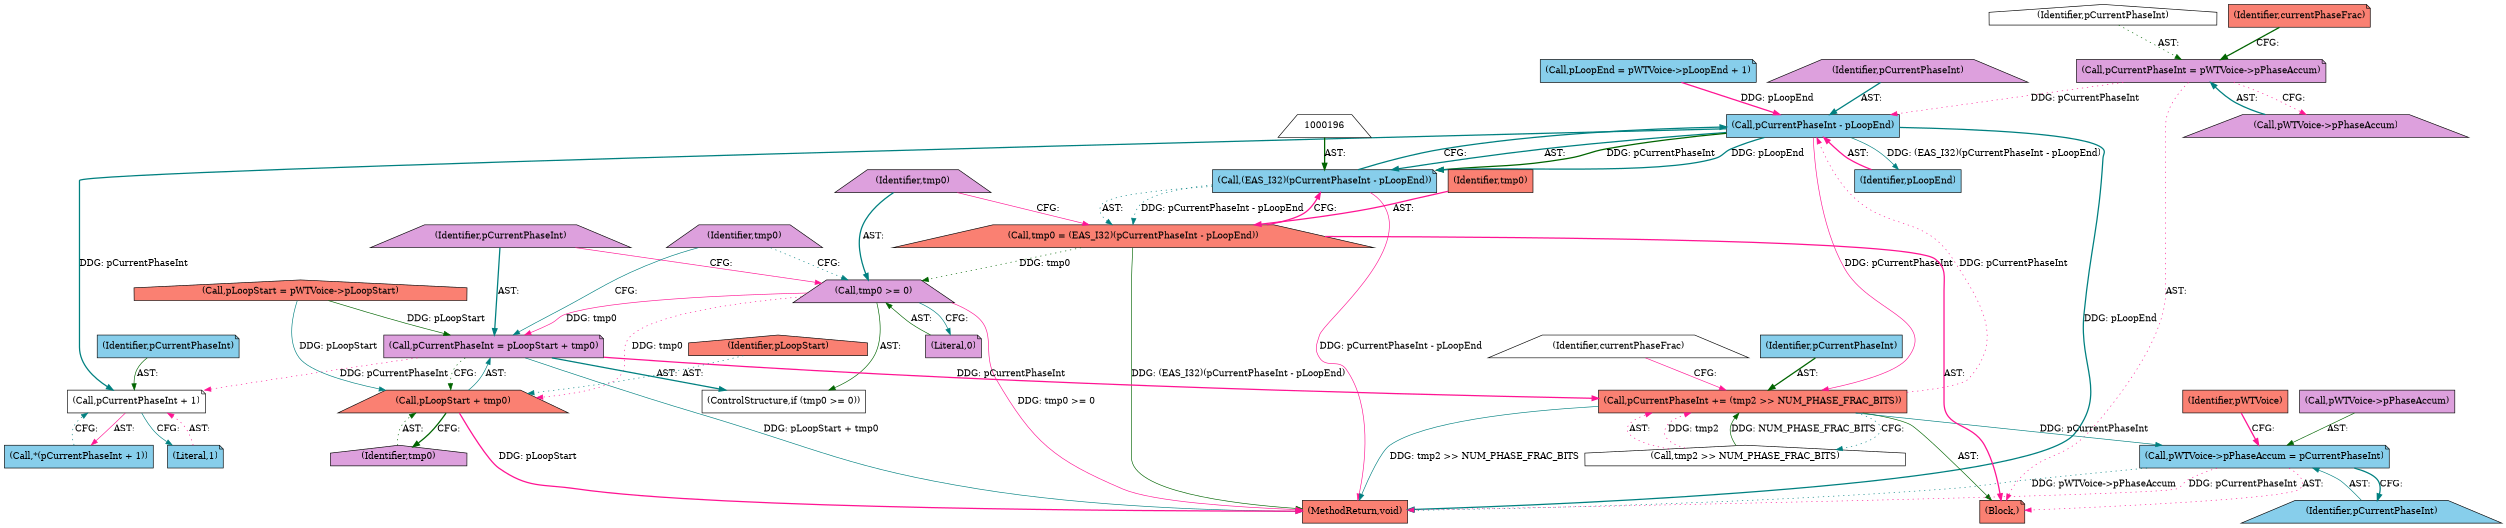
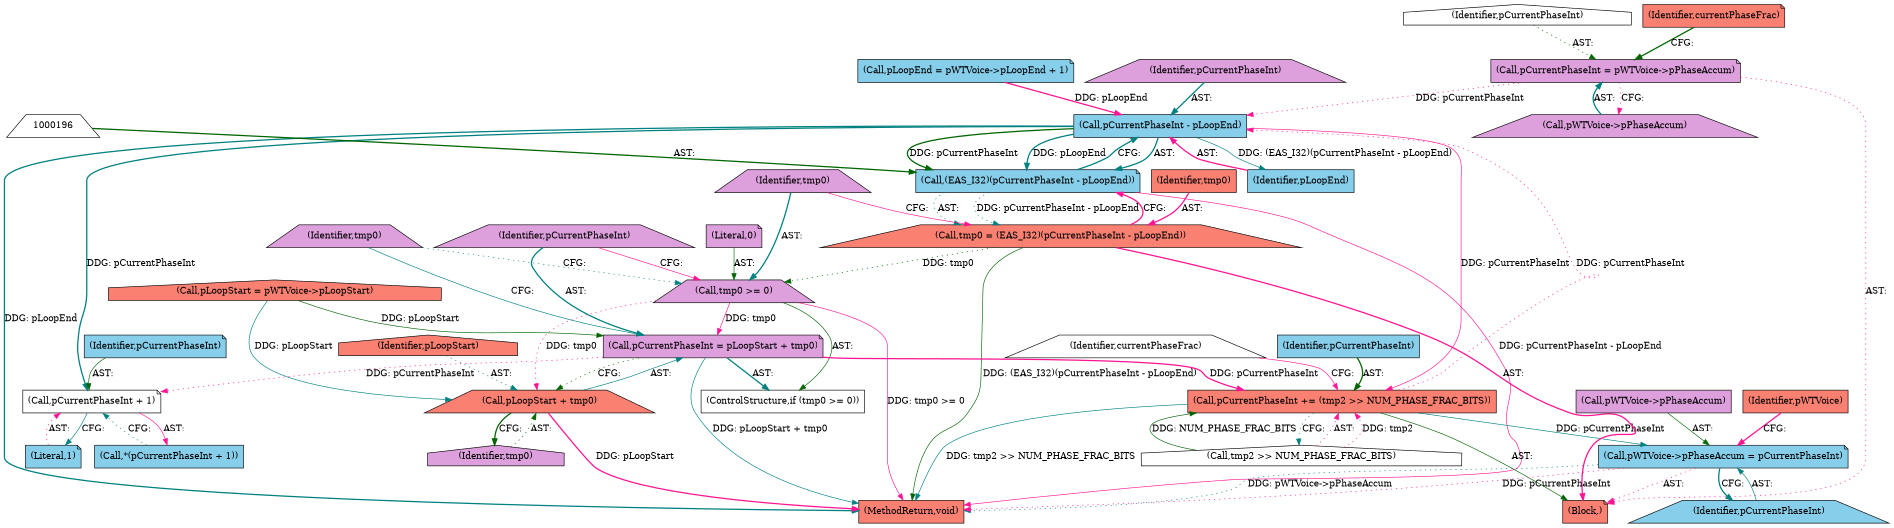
(936, 313) -> none
